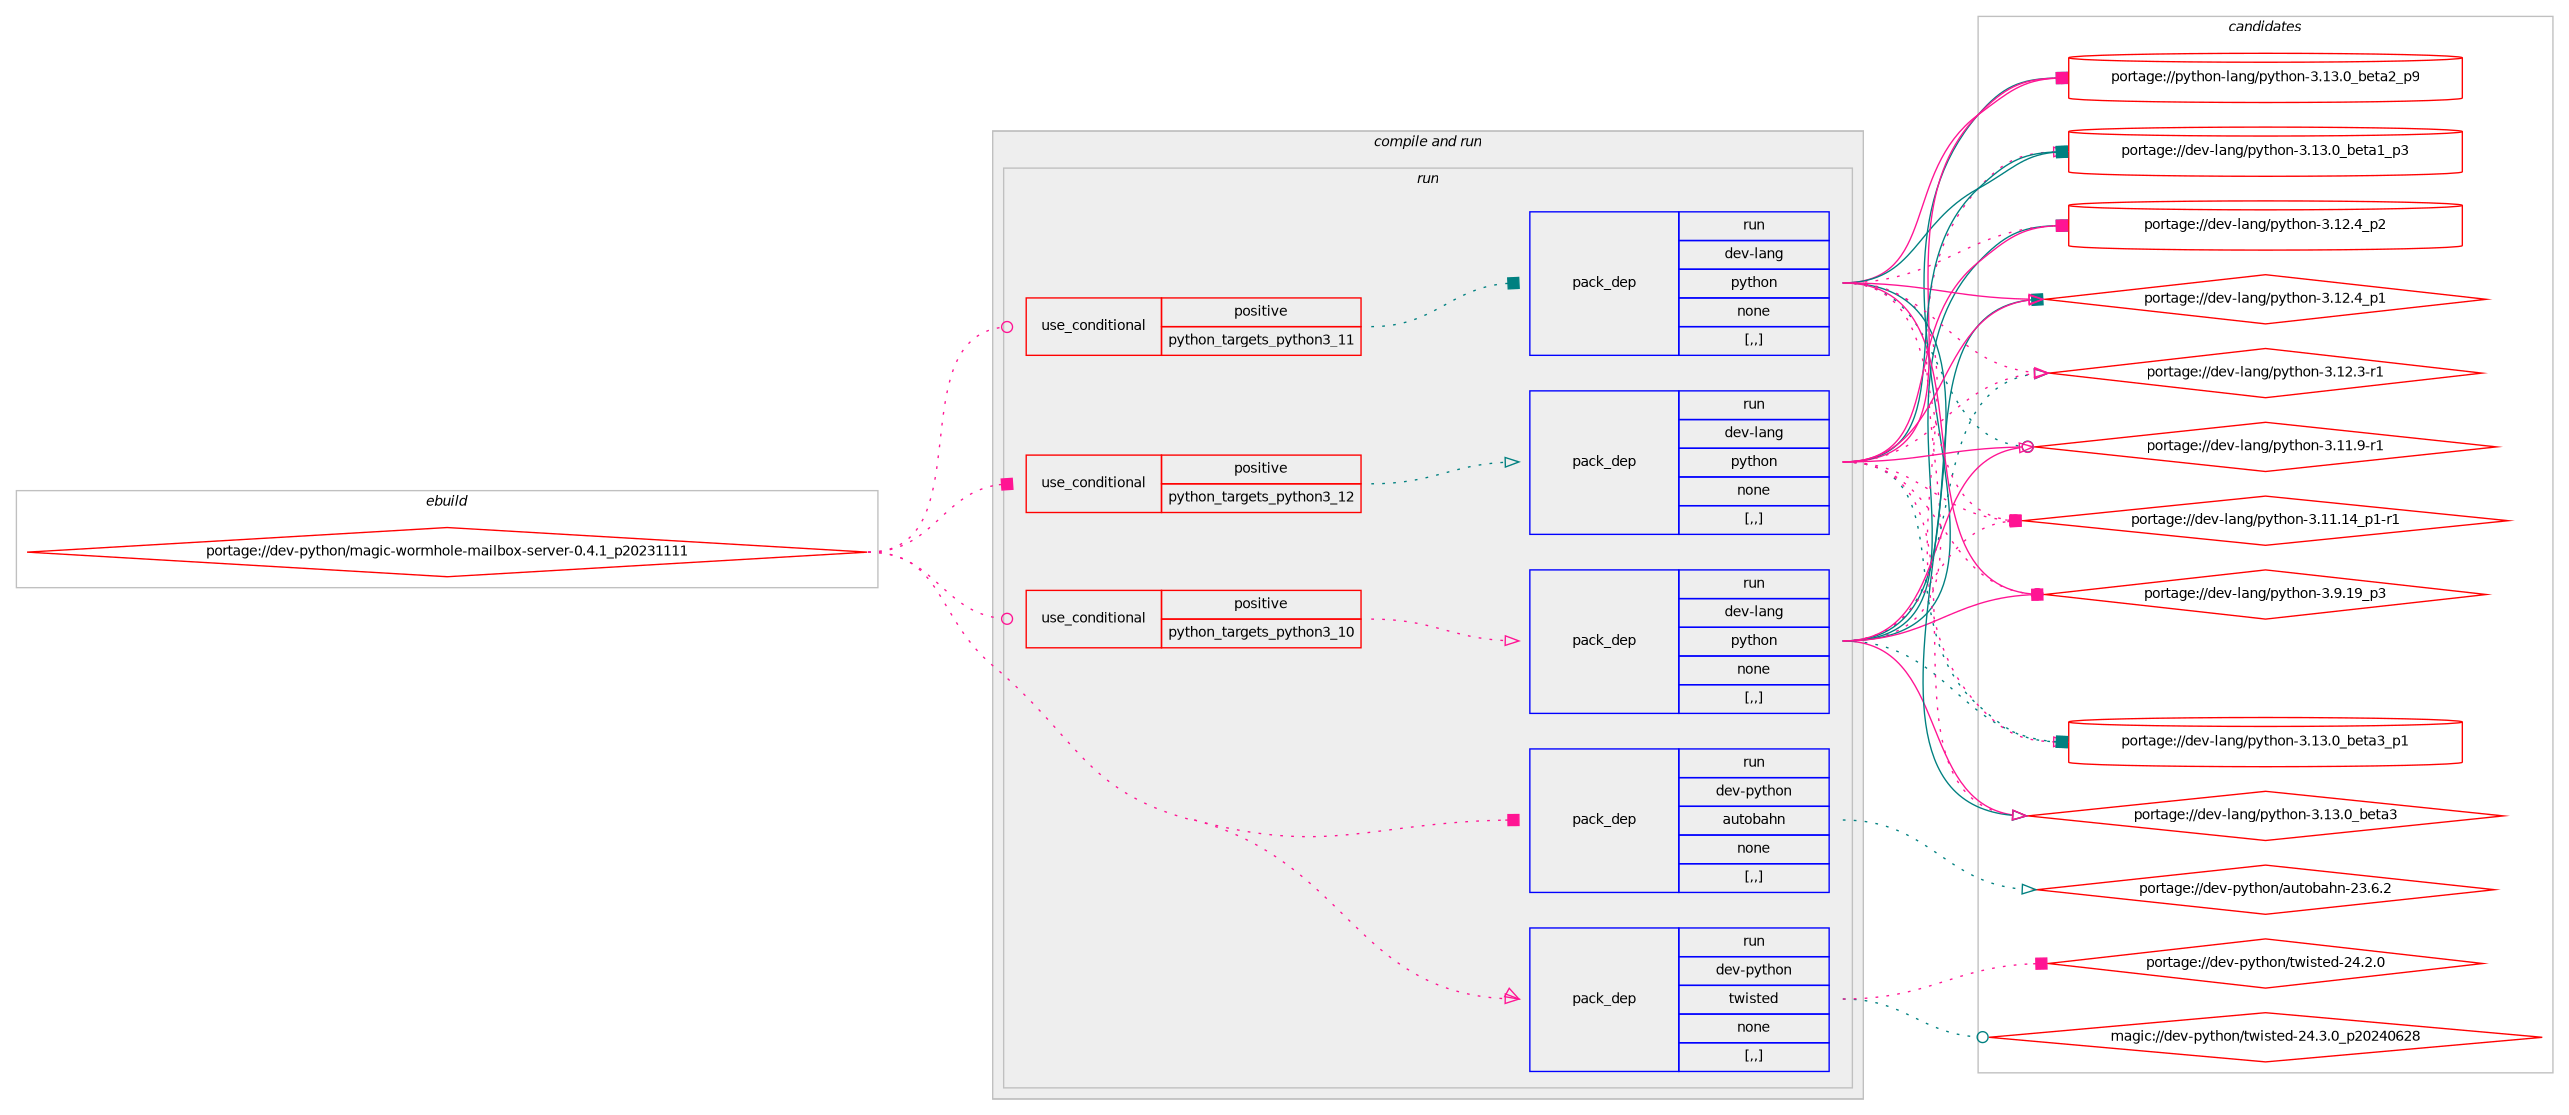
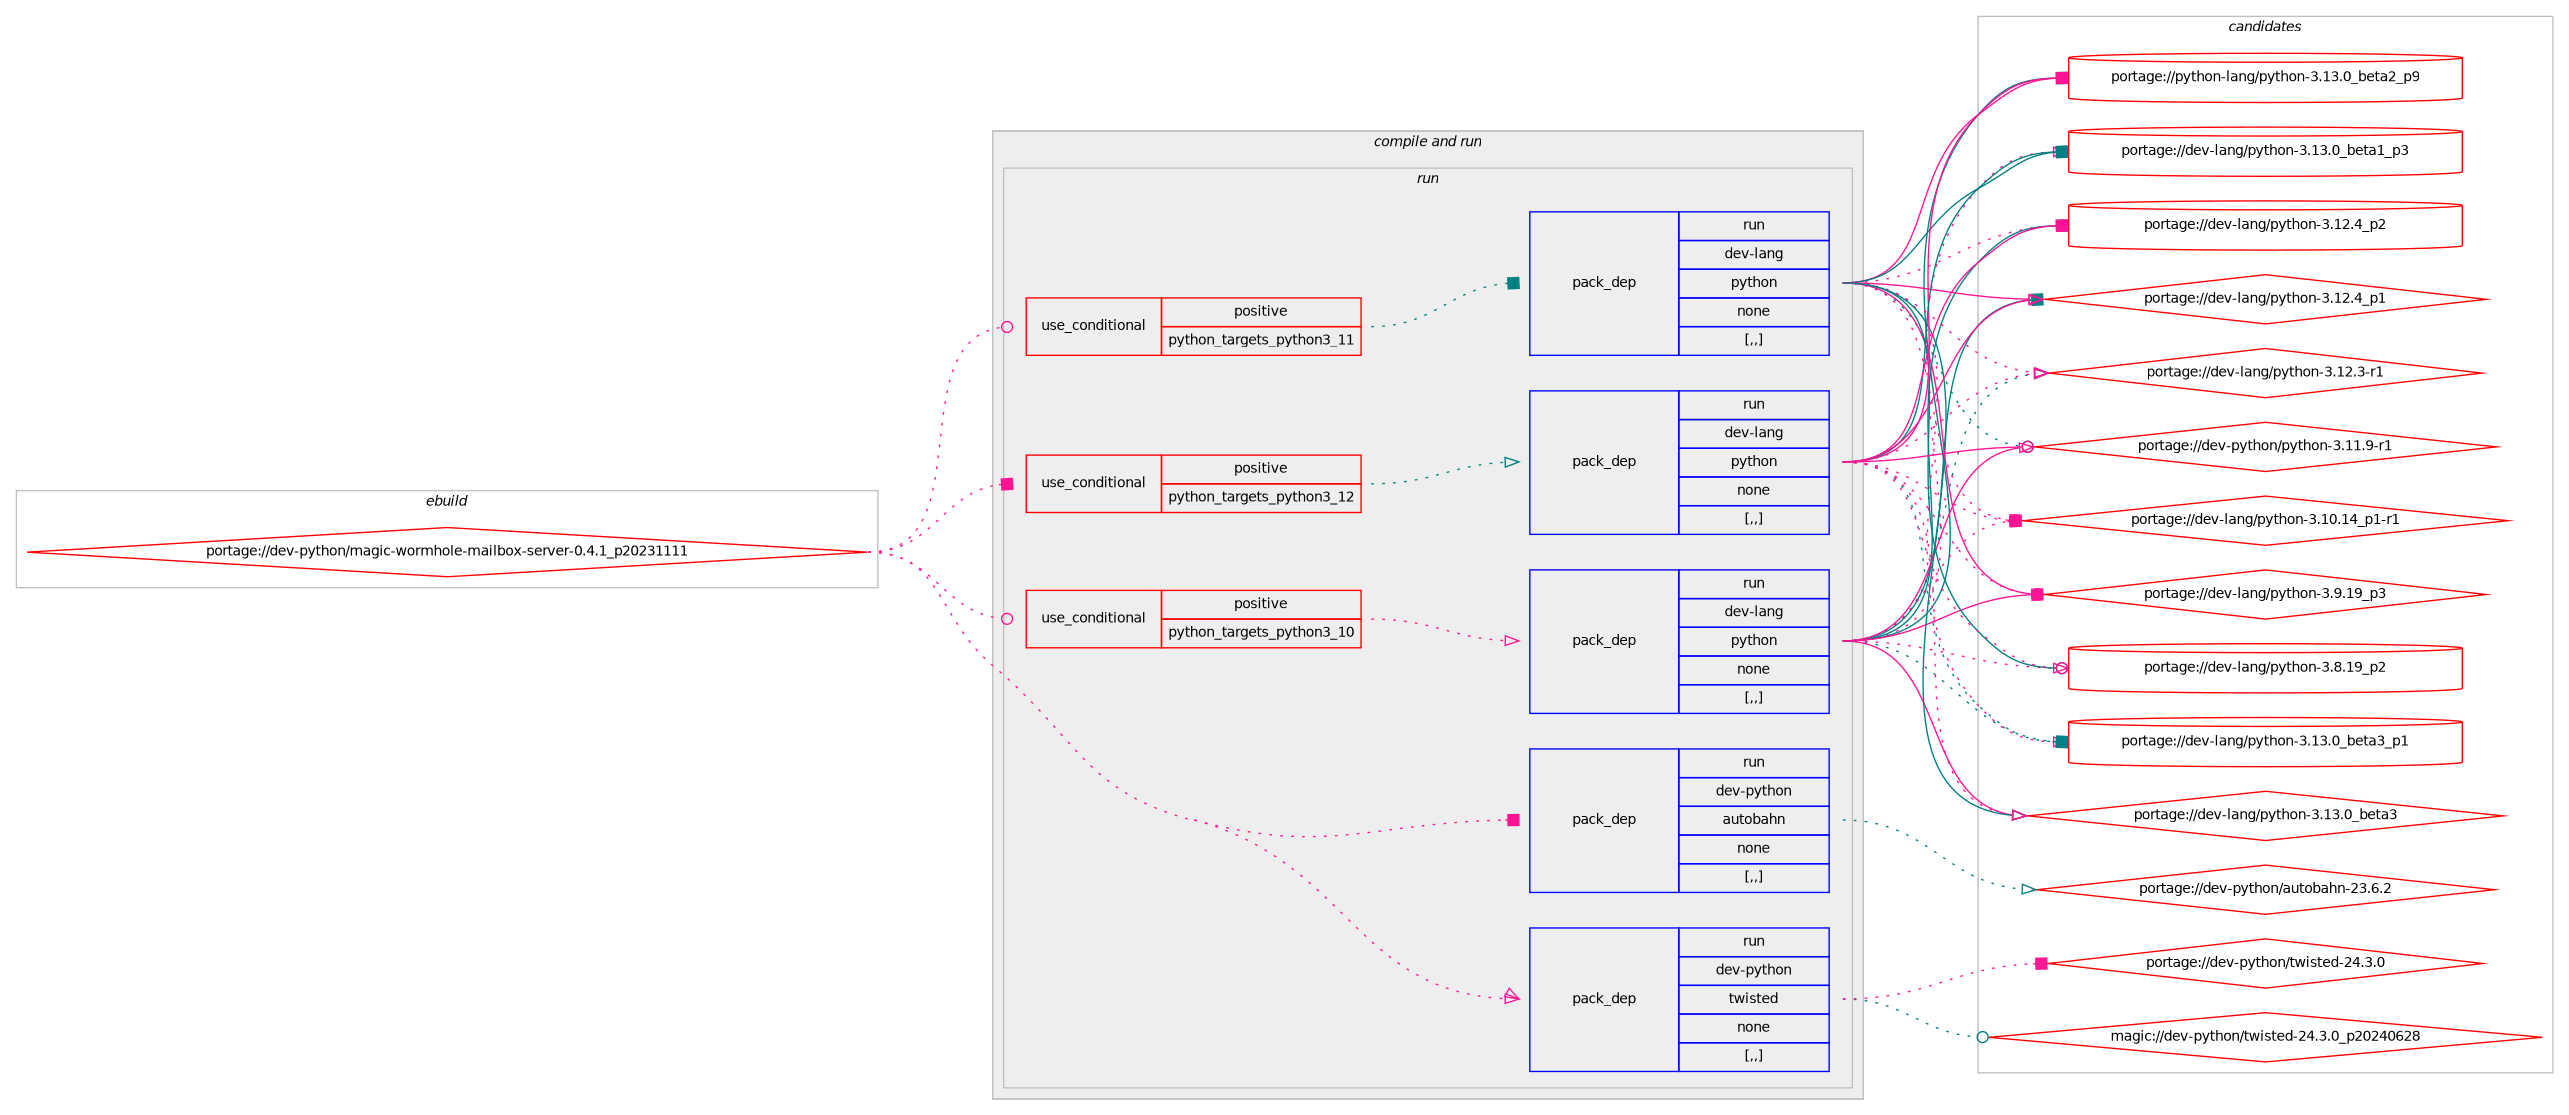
(2266, 447) -> (2266, 447)
(2266, 521) -> (2266, 521)
none -> (2266, 668)
(2266, 964) -> (2266, 964)
